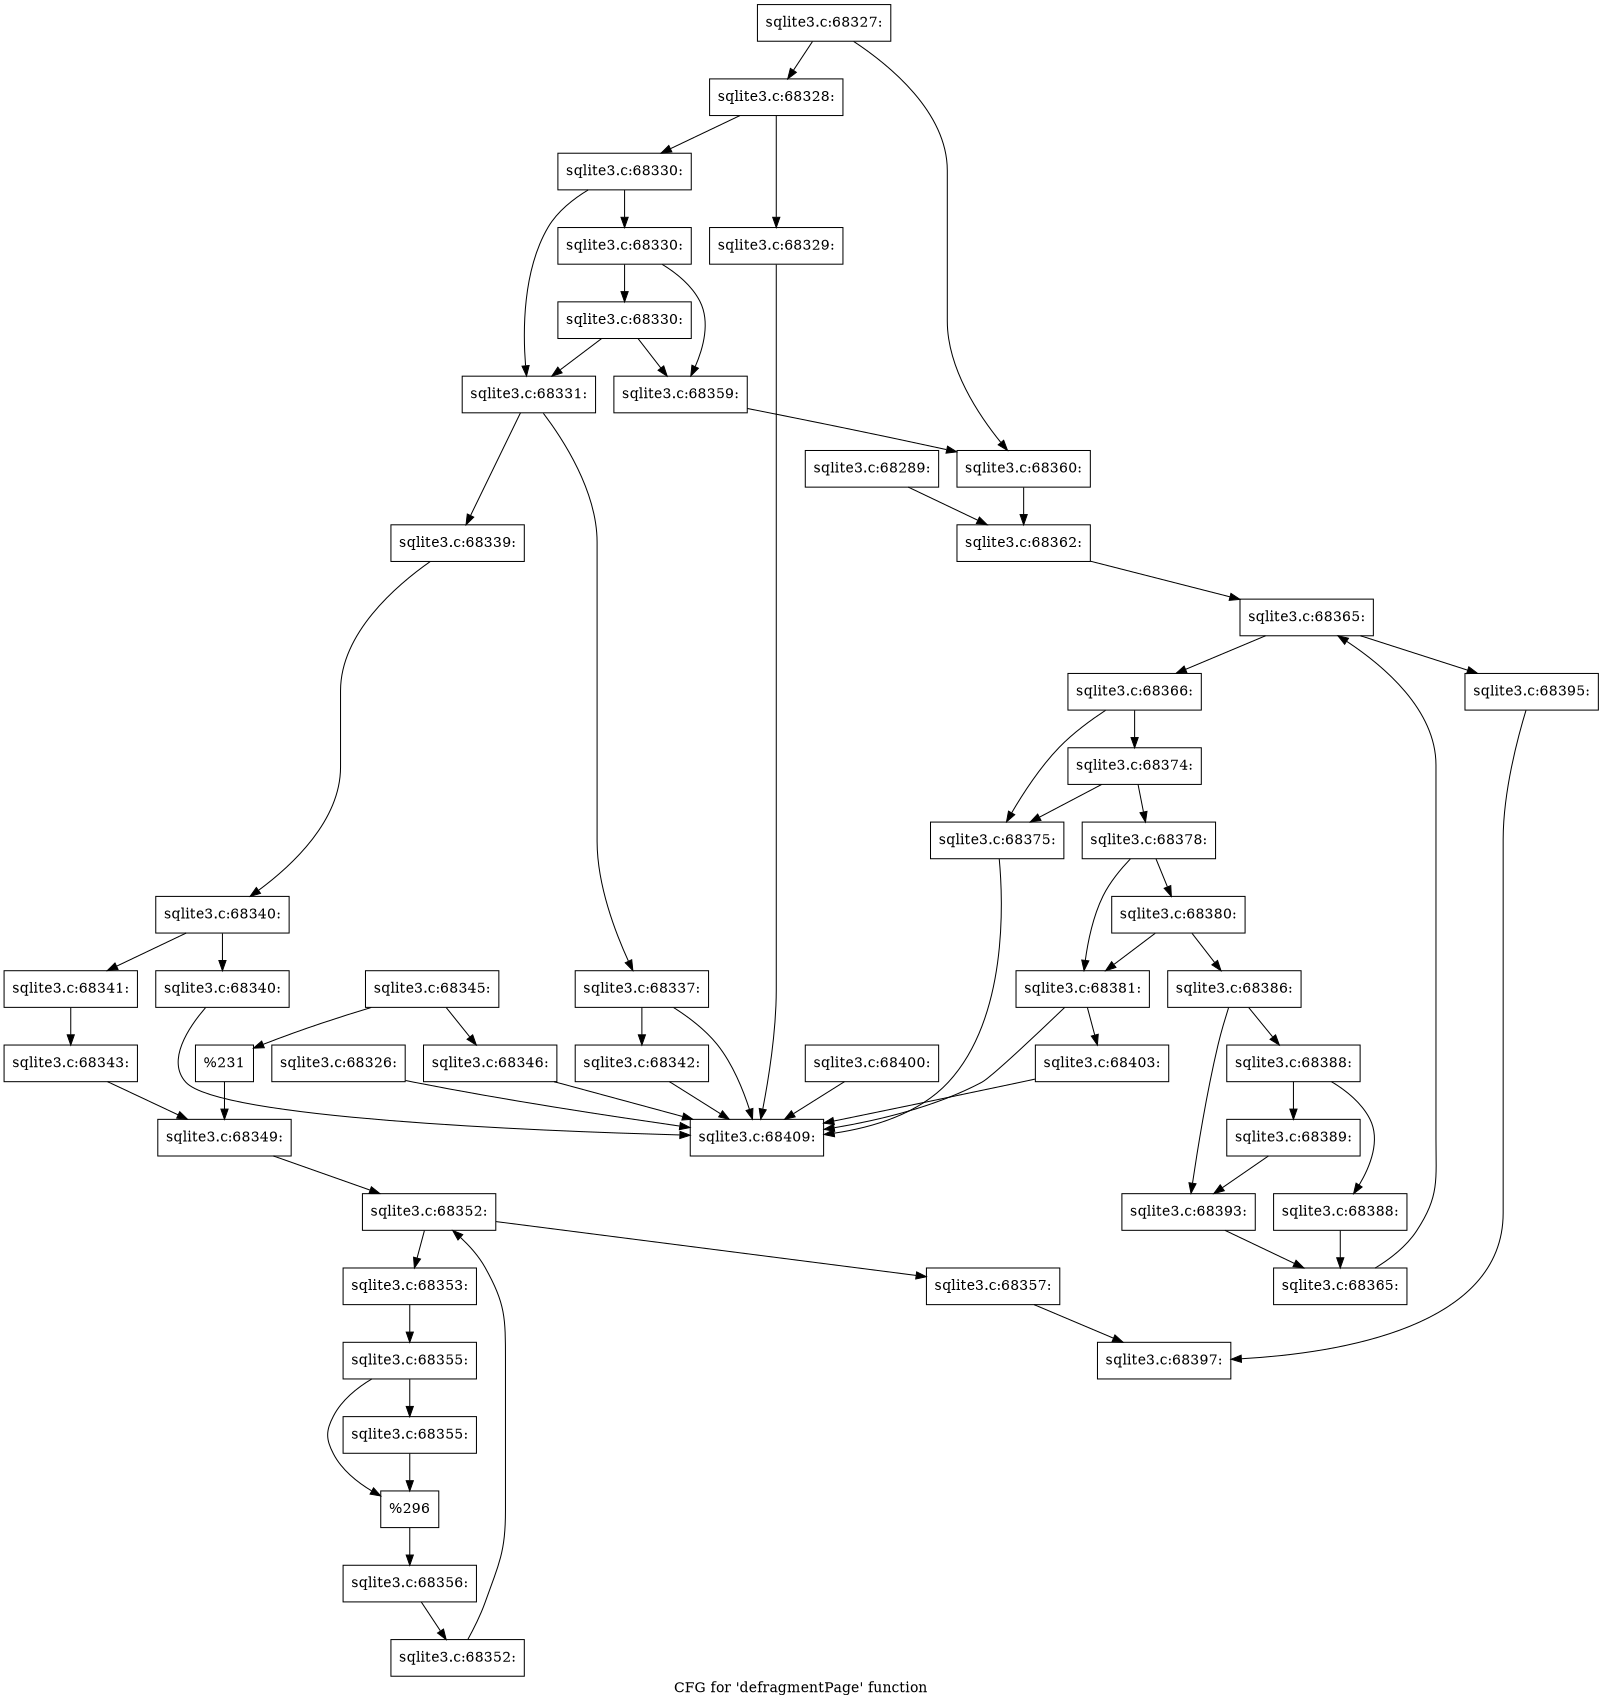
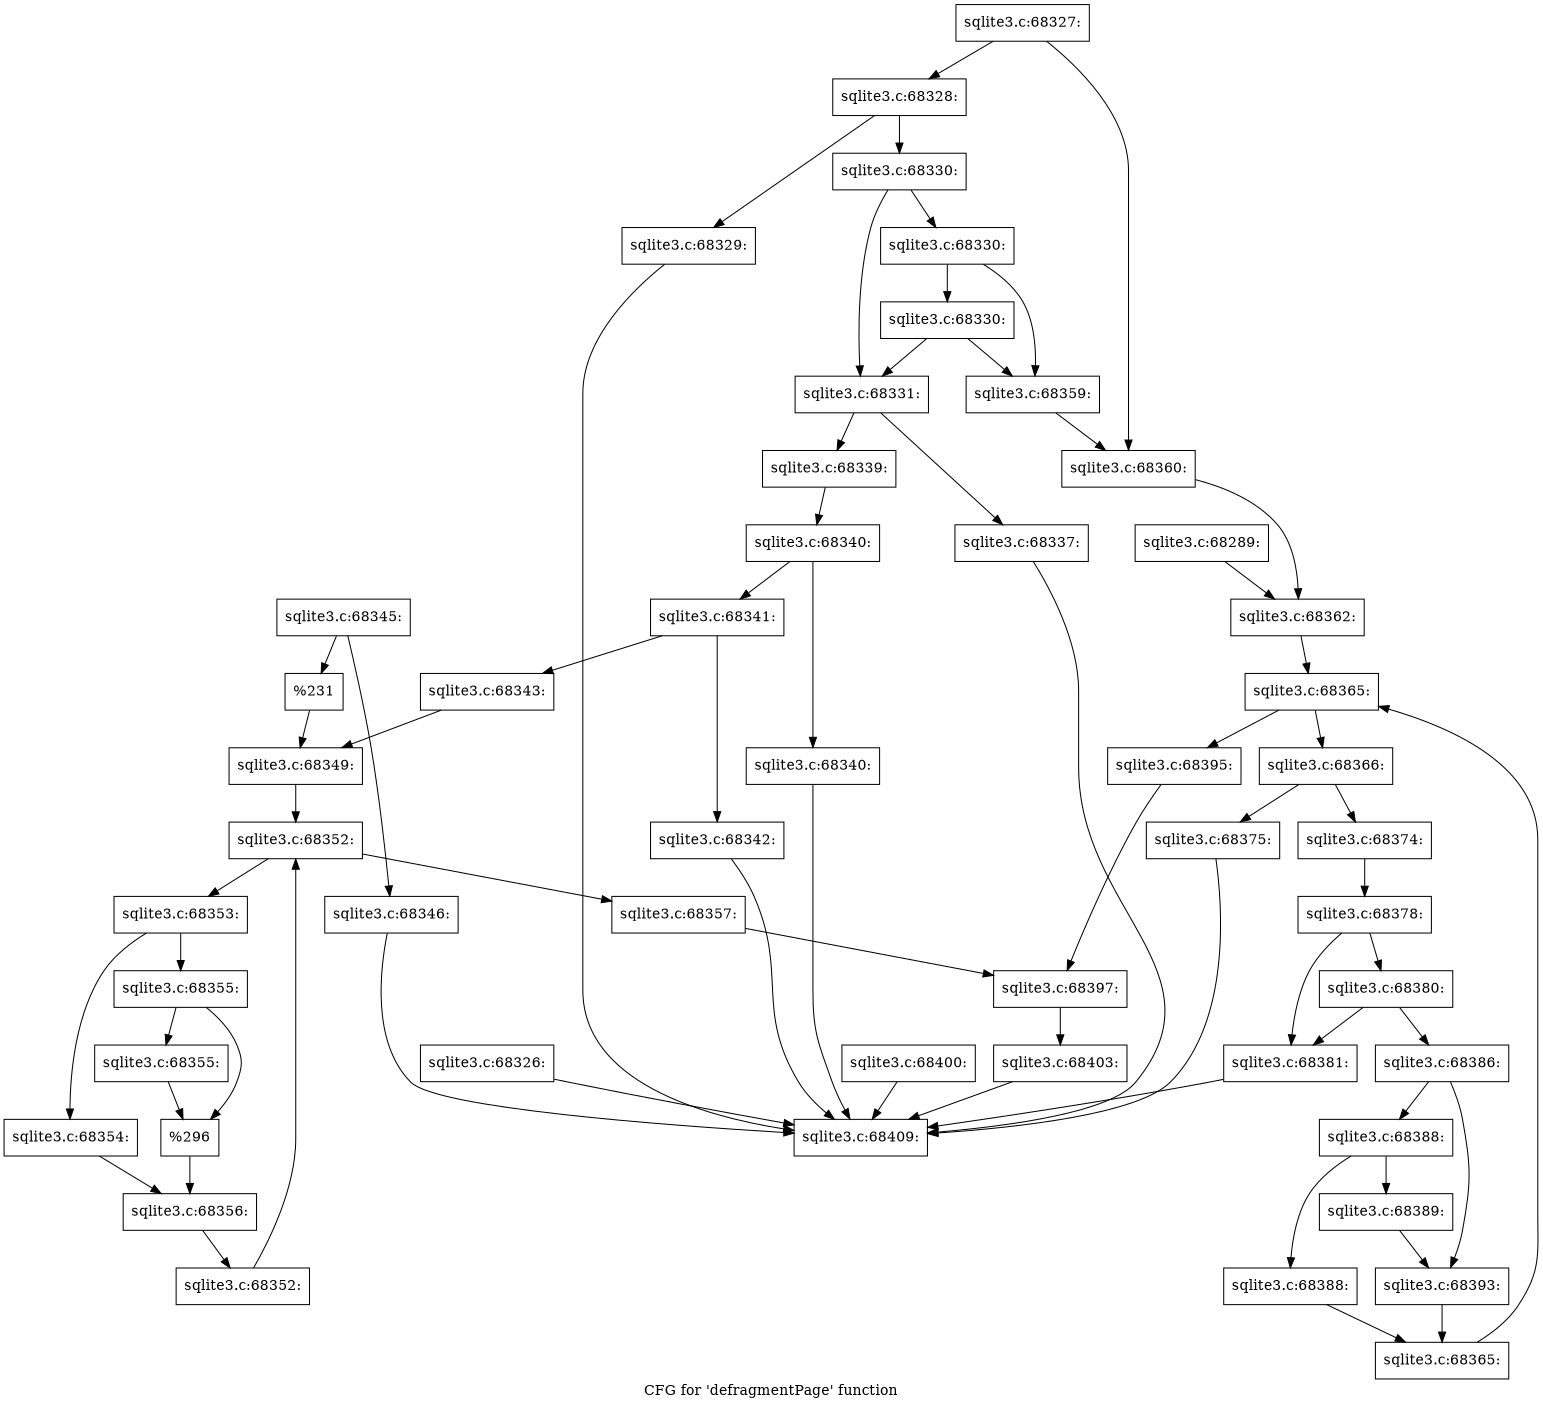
(1071, 801) -> none
(642, 1021) -> (717, 724)
(1091, 1021) -> (1060, 1021)
none -> (71, 1138)
